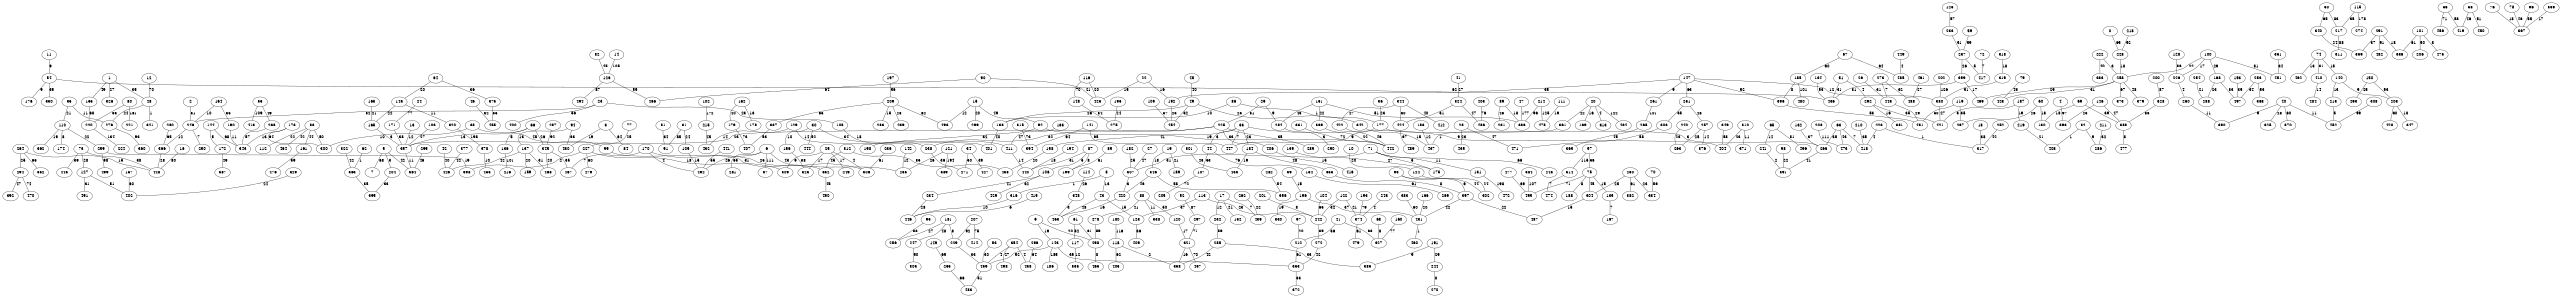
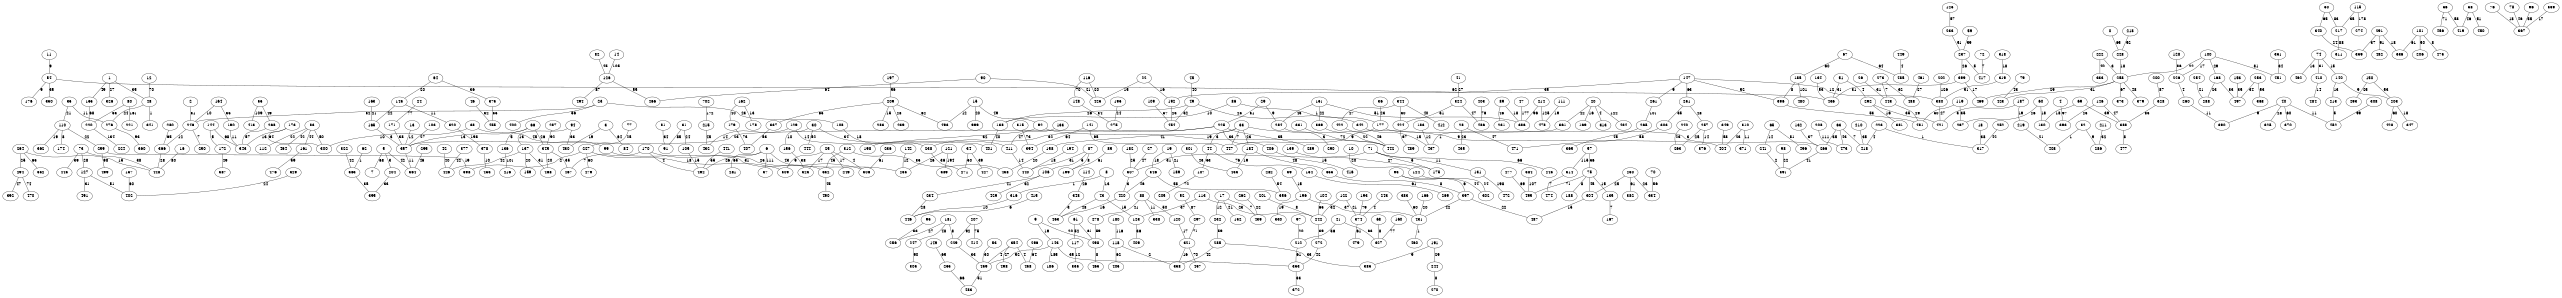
(706, 102) -> (706, 102)
(975, 125) -> (975, 125)
